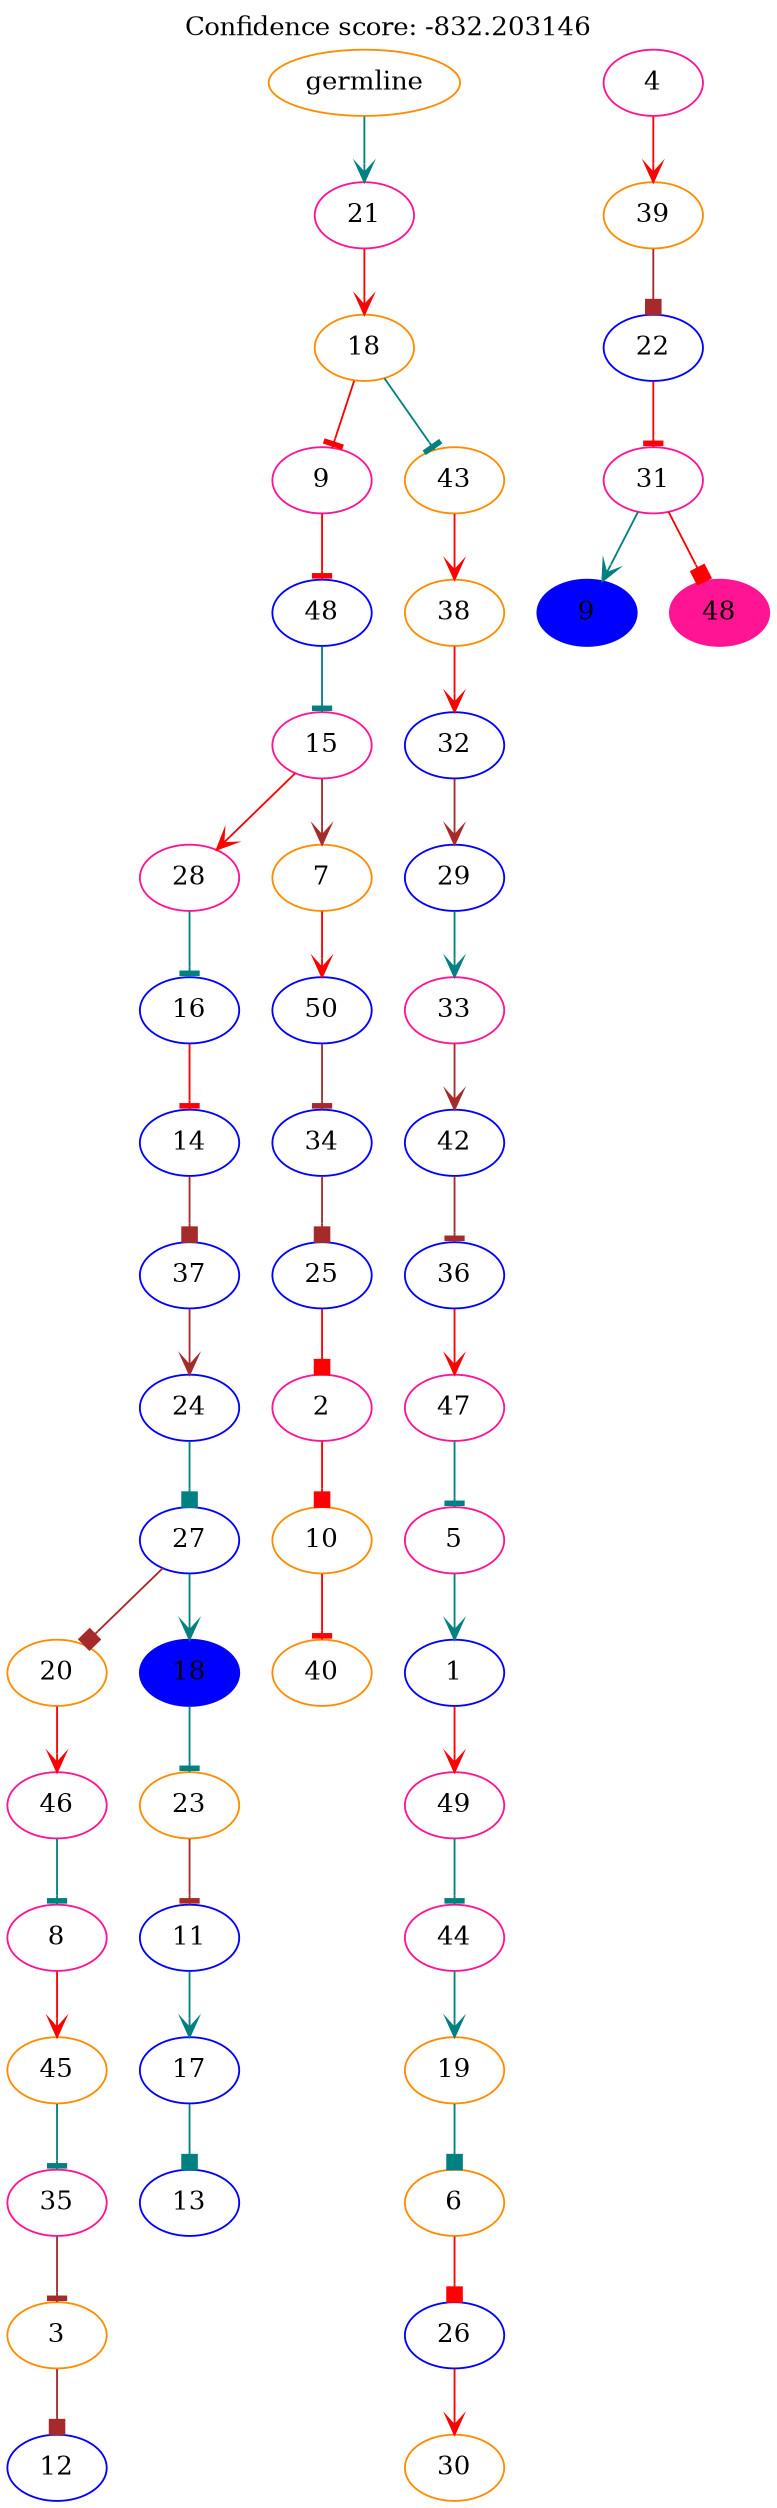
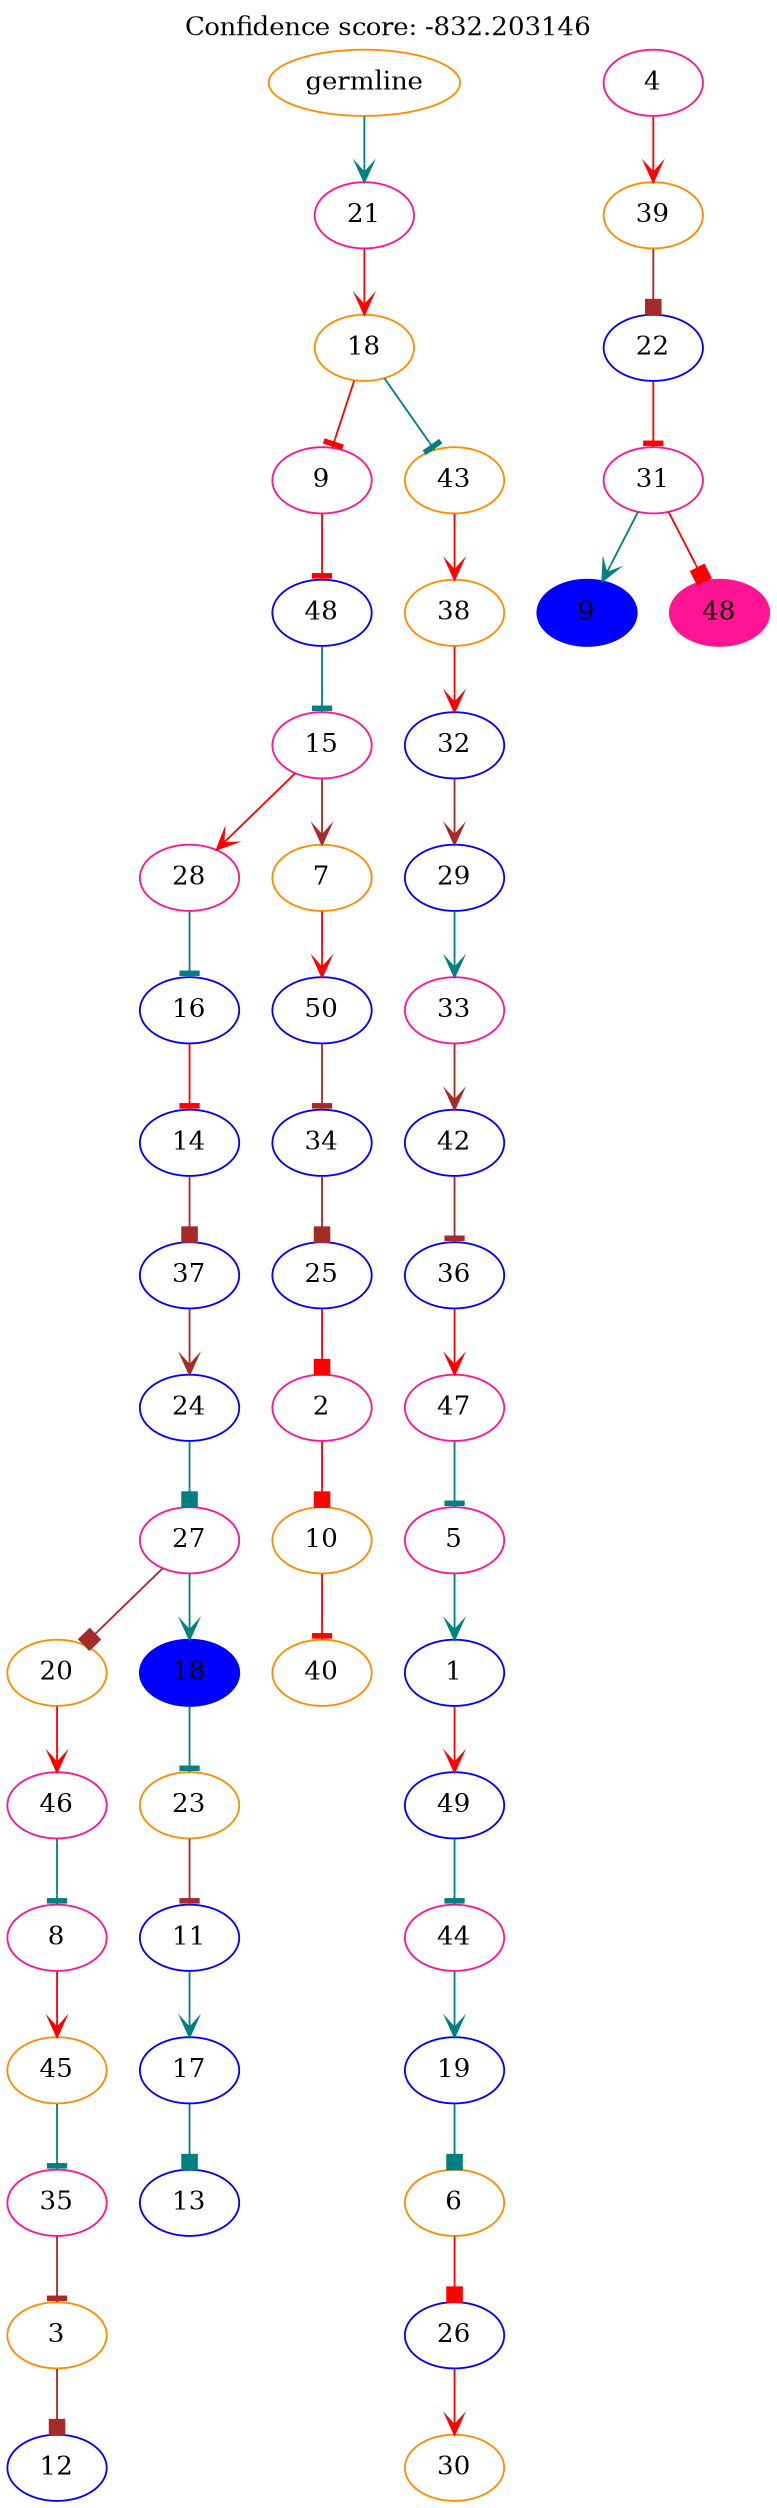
(190, 1540) -> (190, 1540)
(455, 1805) -> (455, 1805)
(455, 2070) -> (455, 2070)
